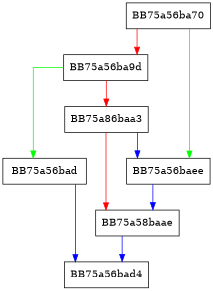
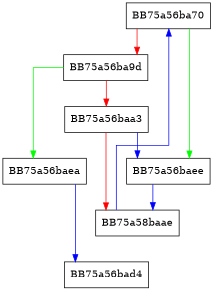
(106, 119) -> (106, 119)
(45, 171) -> (45, 171)
(122, 245) -> (165, 145)
